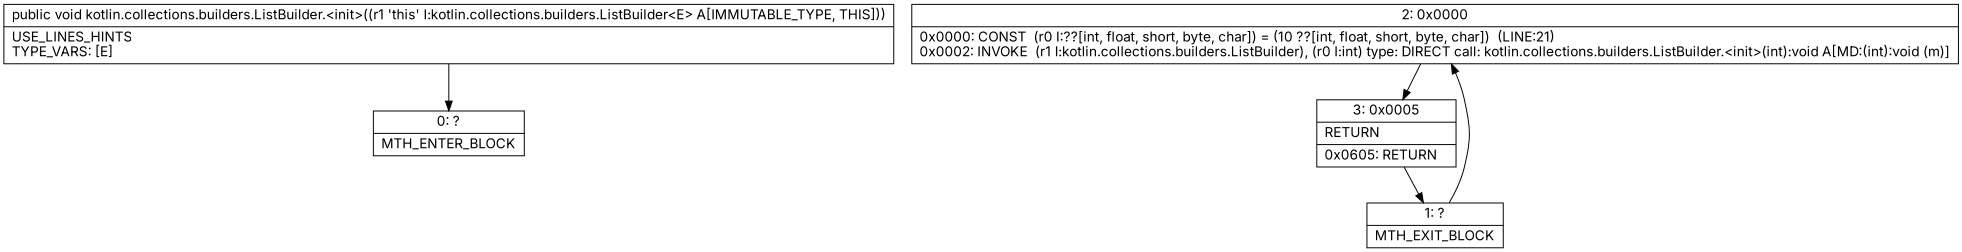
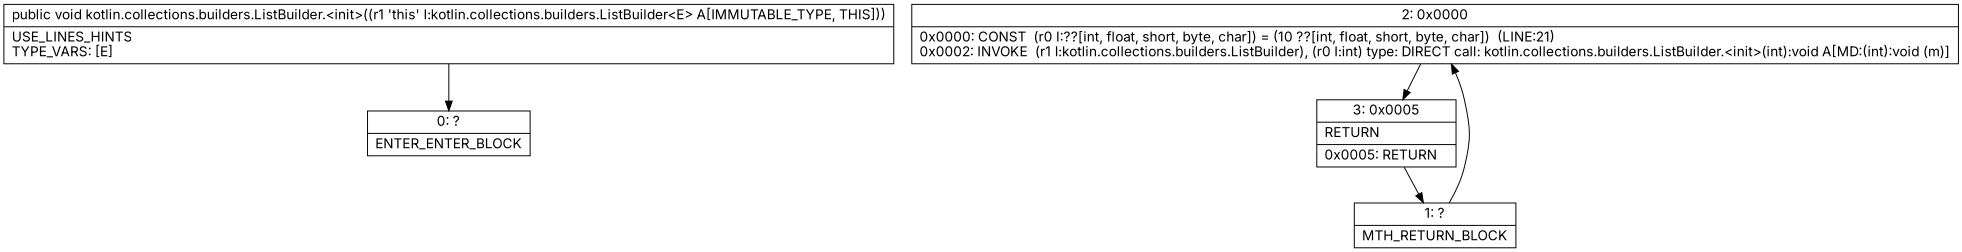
(449, 144) -> (449, 144)
(1386, 155) -> (1386, 155)
(1435, 236) -> (1435, 236)
